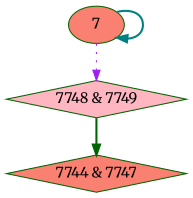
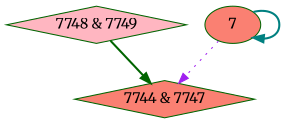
(96, 57) -> (202, 58)
